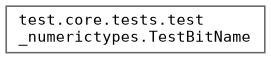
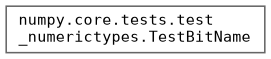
(136, 29) -> (136, 29)
